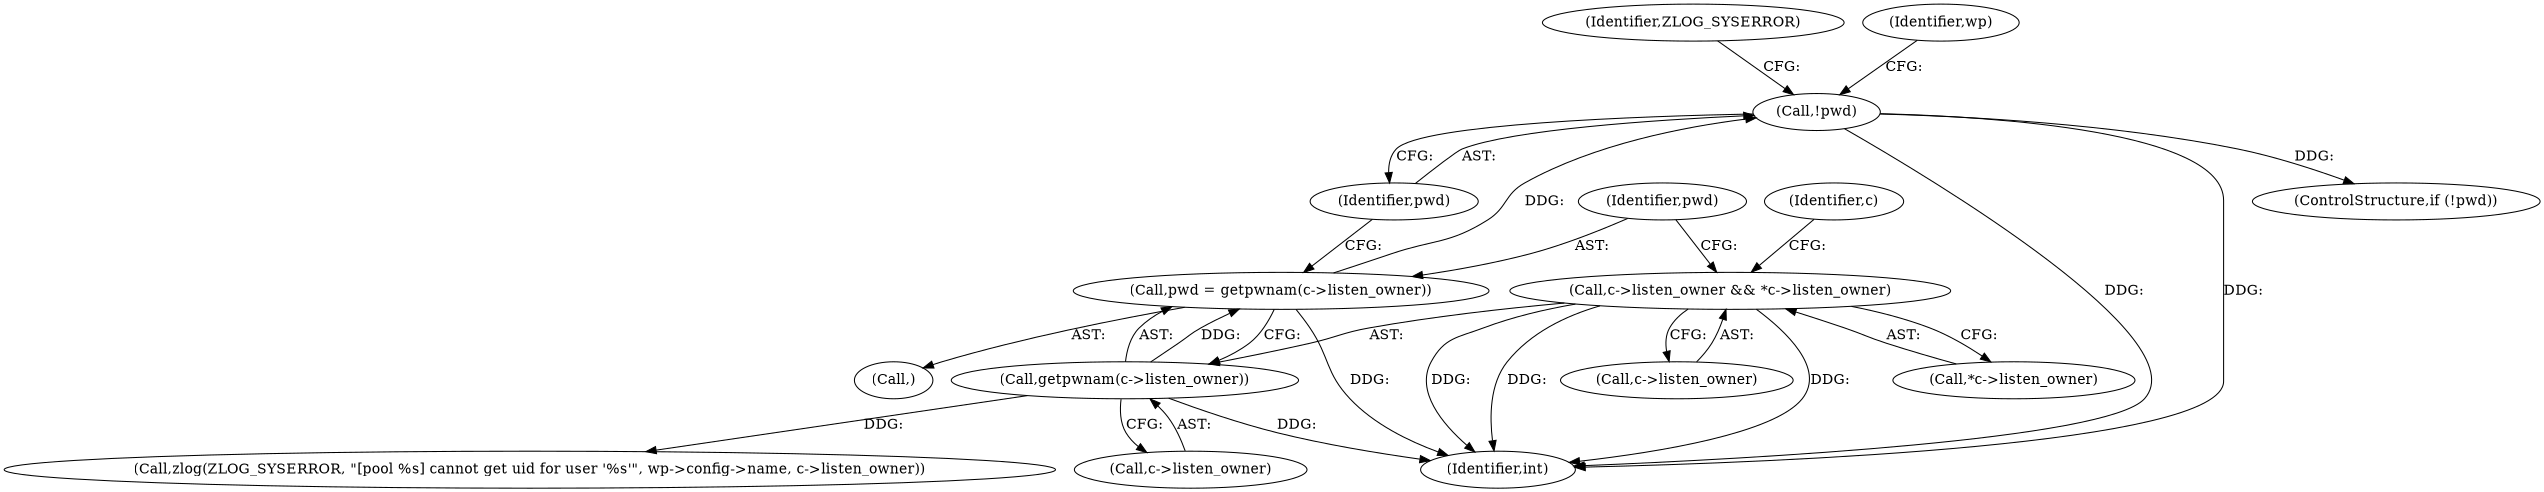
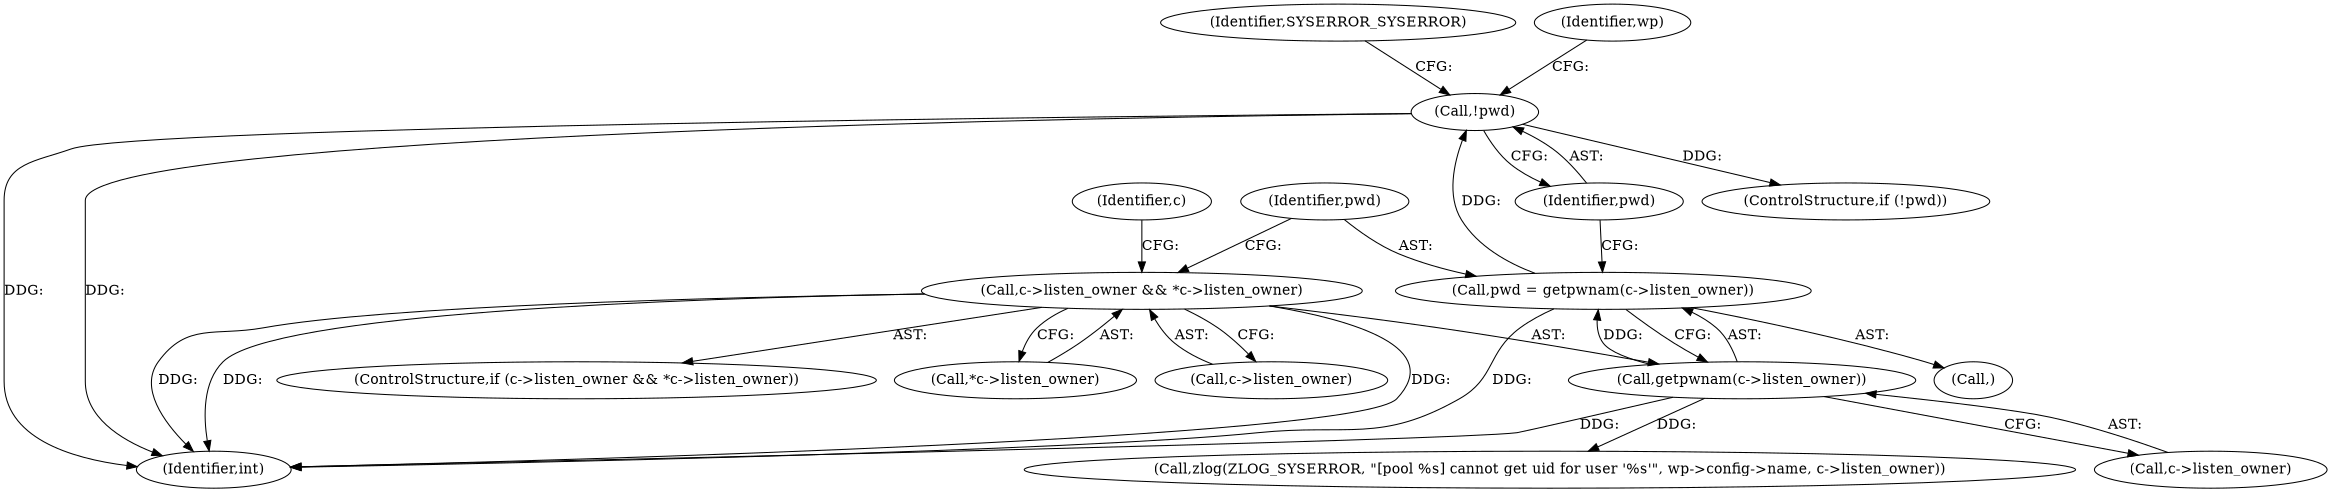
(1693, 23) -> (1338, 23)
none -> (577, 380)
